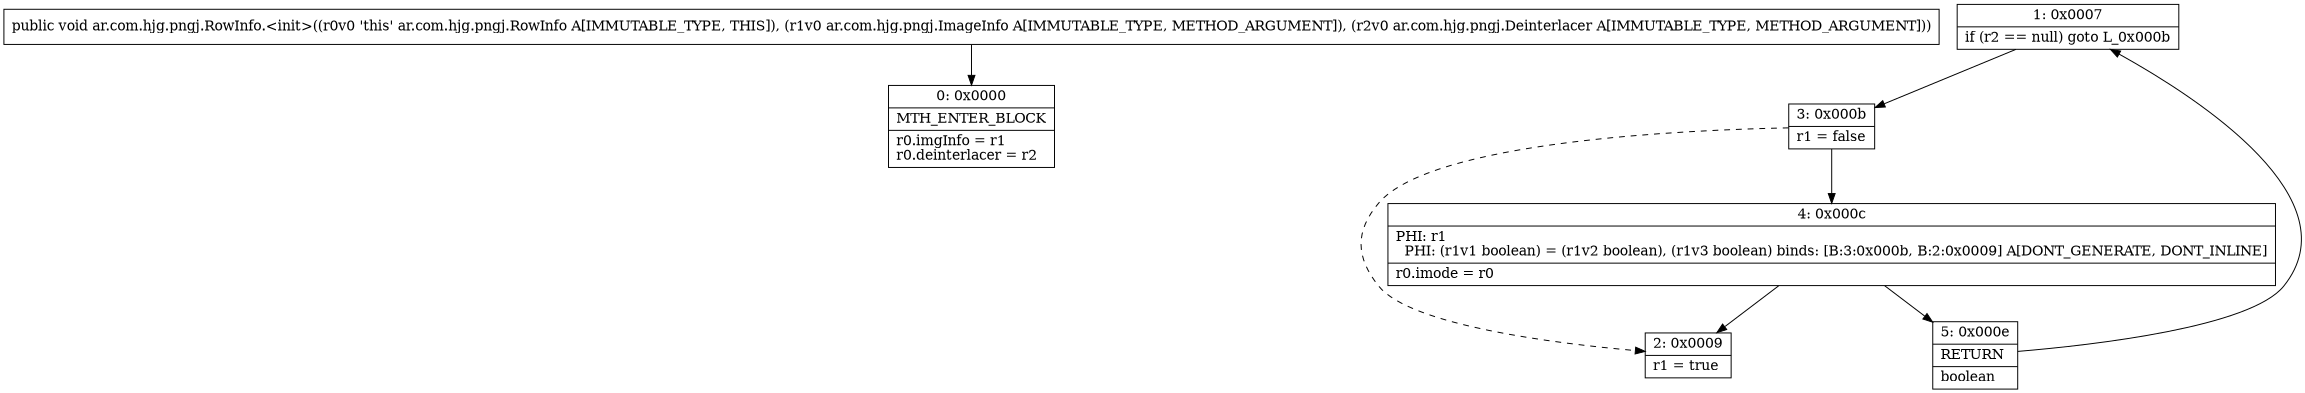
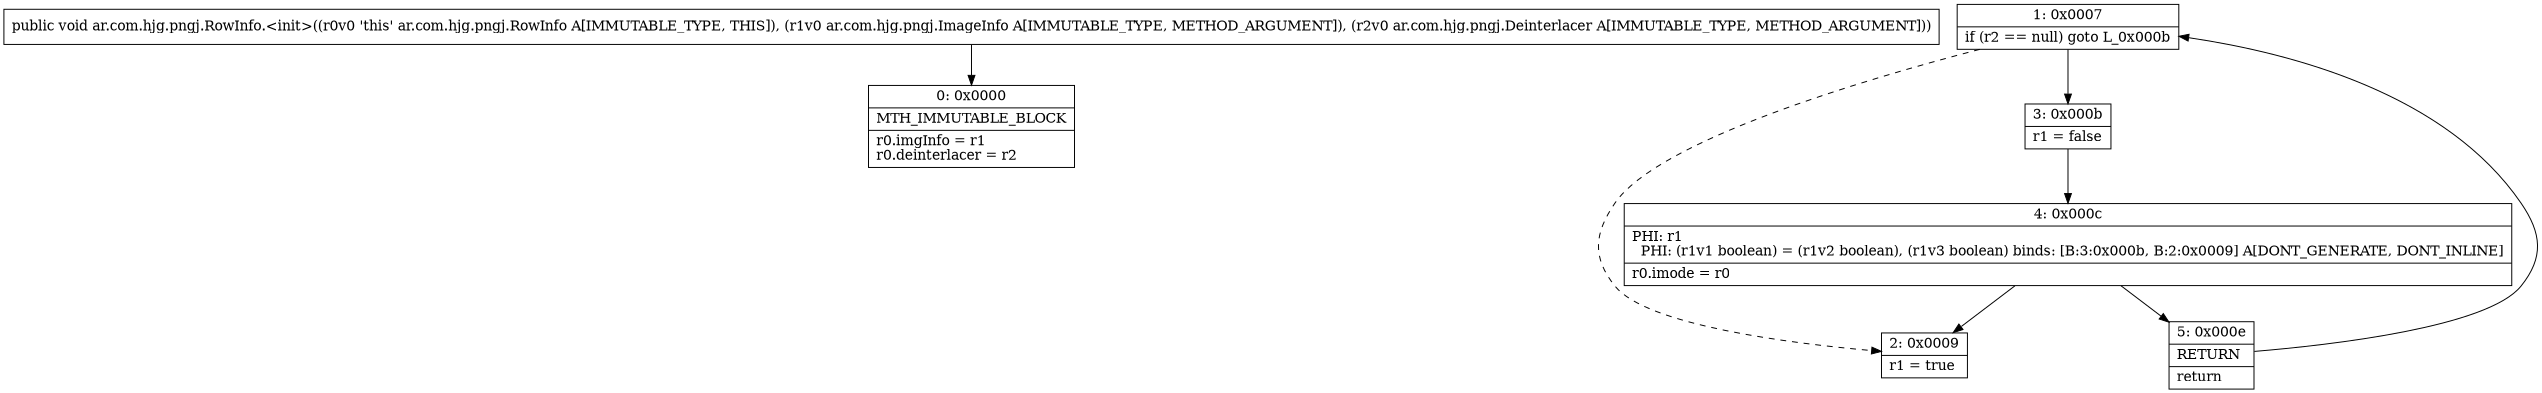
(972, 119) -> (972, 119)
(1404, 185) -> (1629, 188)
(1968, 377) -> (2199, 377)
